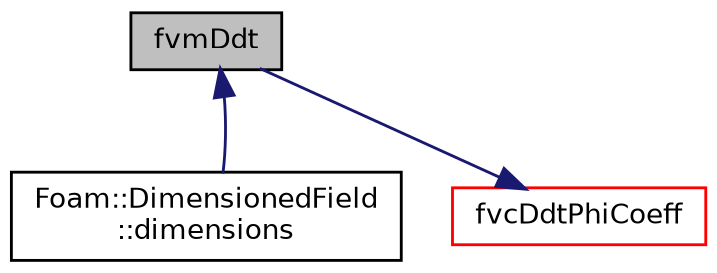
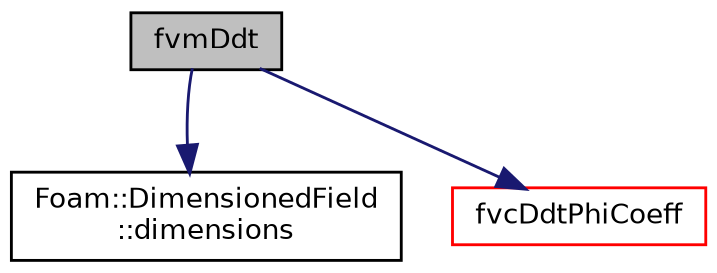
(225, 135) -> (188, 106)
